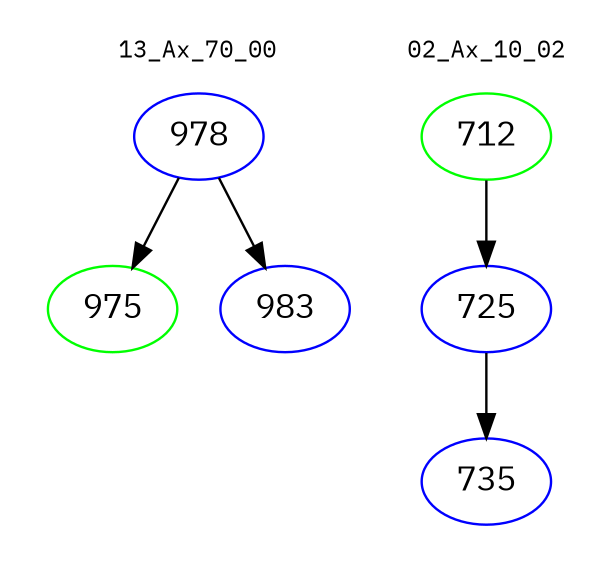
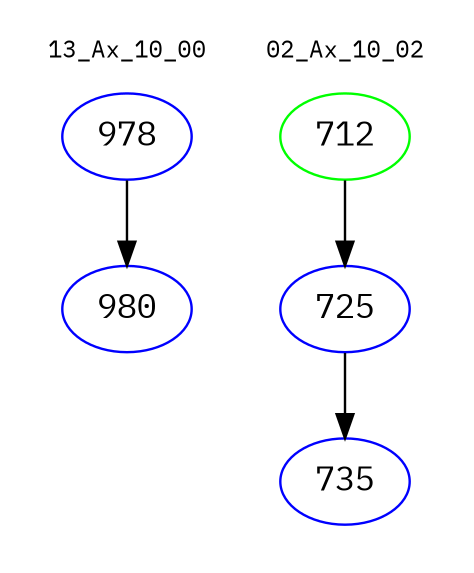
(199, 52) -> (128, 52)
(113, 309) -> none
(285, 309) -> (127, 309)
